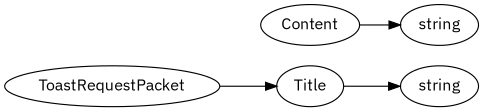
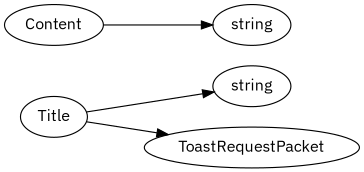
(243, 86) -> (122, 127)
